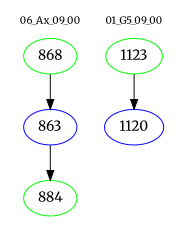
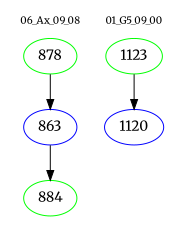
(50, 21) -> (50, 21)
(50, 56) -> (50, 56)
